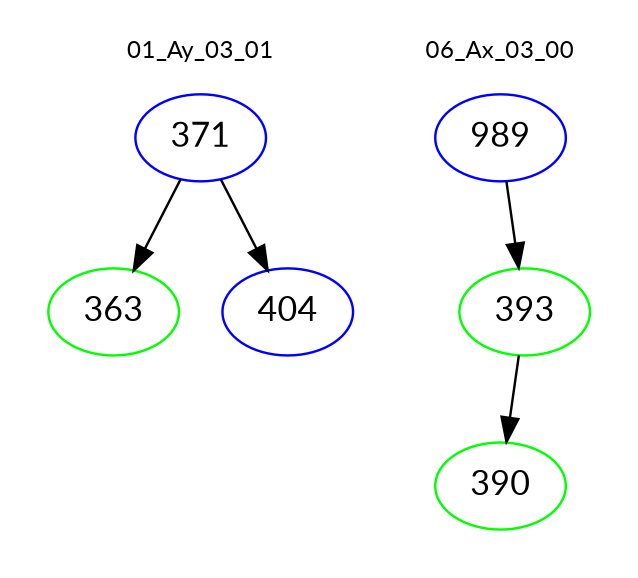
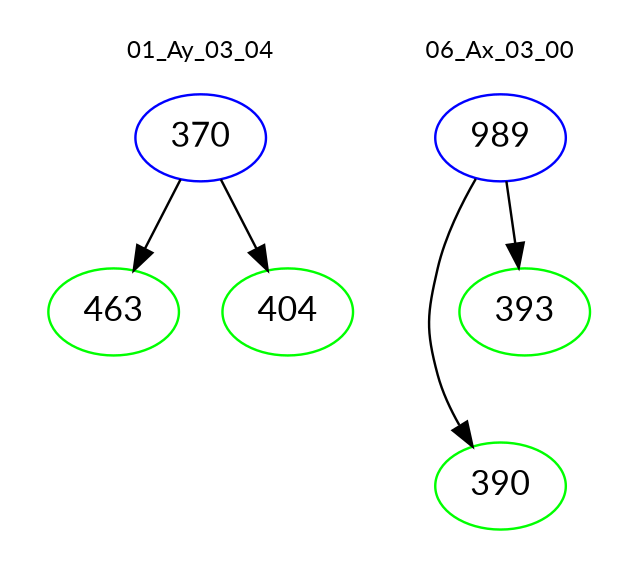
(201, 52) -> (201, 52)
(201, 138) -> (201, 138)
(114, 312) -> (114, 312)
(288, 312) -> (288, 312)
(514, 386) -> (431, 300)
